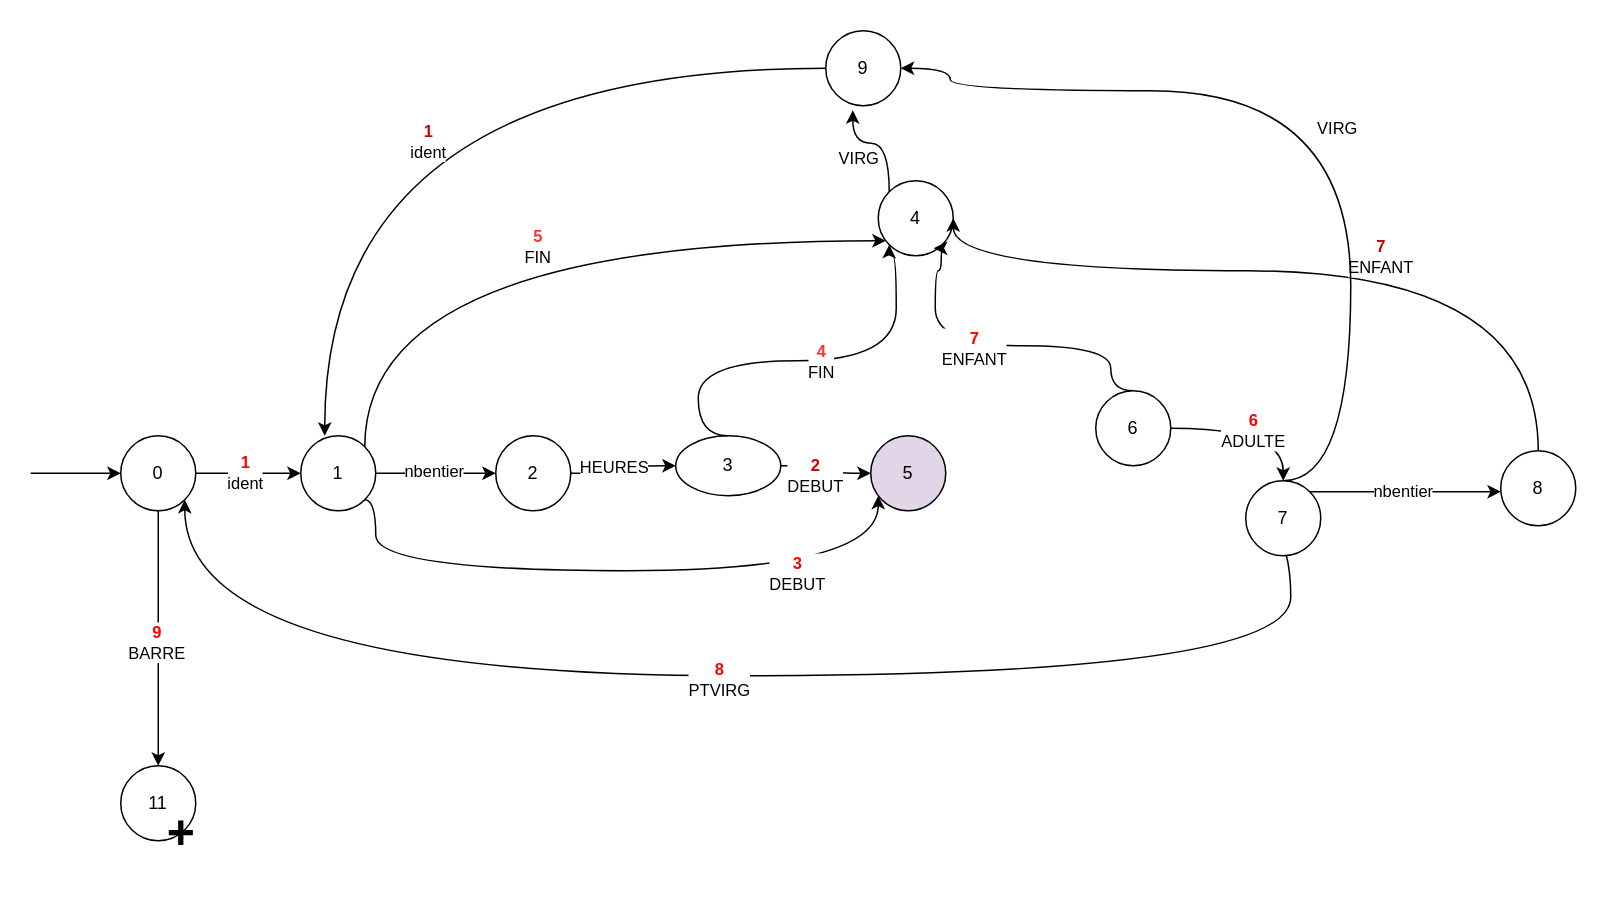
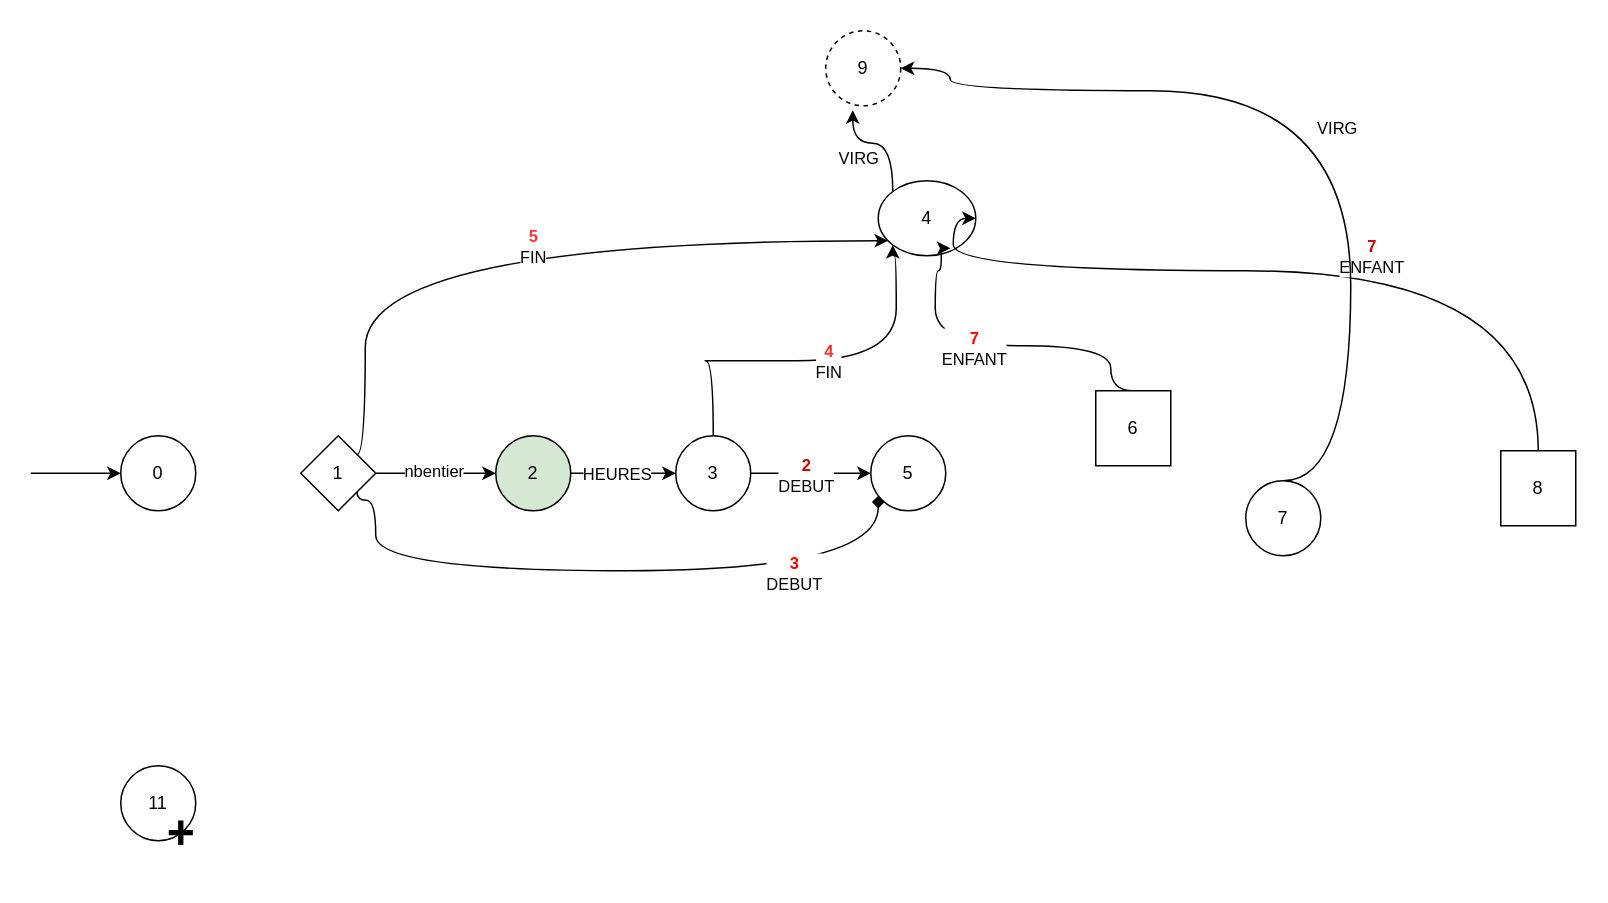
(863, 68) -> (863, 68)
(487, 136) -> none
(916, 218) -> (927, 218)
(1133, 428) -> (1133, 428)
(1265, 444) -> none
(728, 466) -> (713, 473)
(213, 473) -> none
(338, 473) -> (338, 473)
(533, 473) -> (533, 473)
(908, 473) -> (908, 473)
(1538, 488) -> (1538, 488)
(1400, 492) -> none
(856, 539) -> (856, 540)
(158, 634) -> none
(1050, 666) -> none
